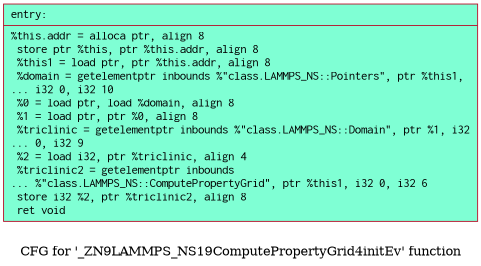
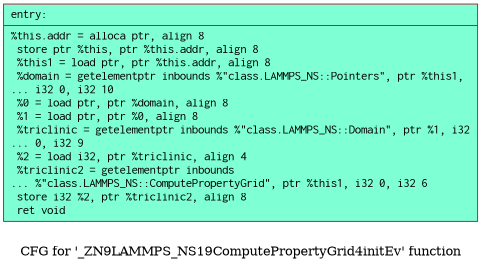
(123, 103) -> (120, 103)
